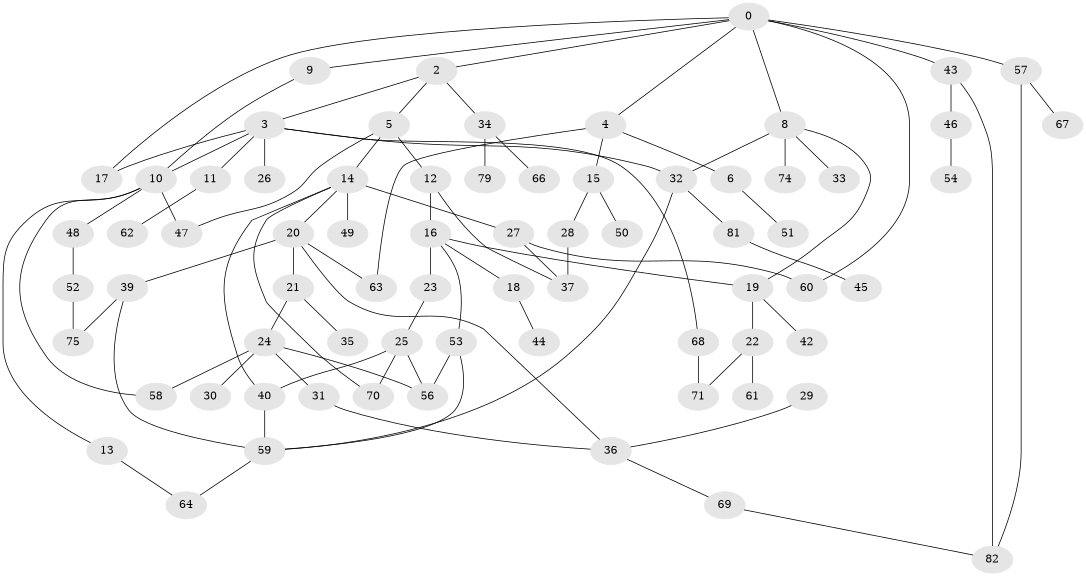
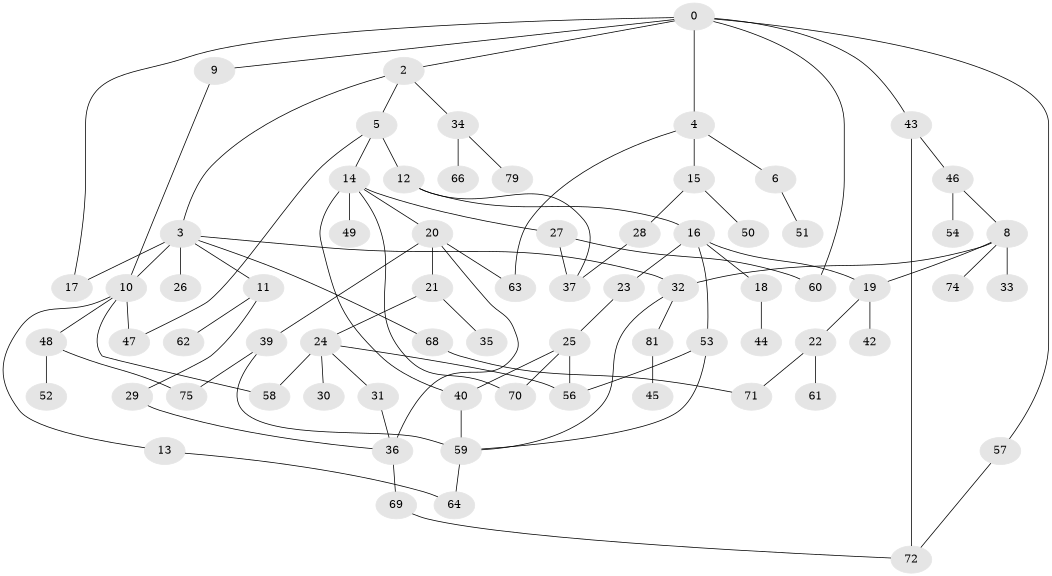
(767, 71) -> (980, 207)
(1063, 125) -> none
(73, 315) -> (117, 369)
none -> (211, 355)
(992, 560) -> (911, 560)
